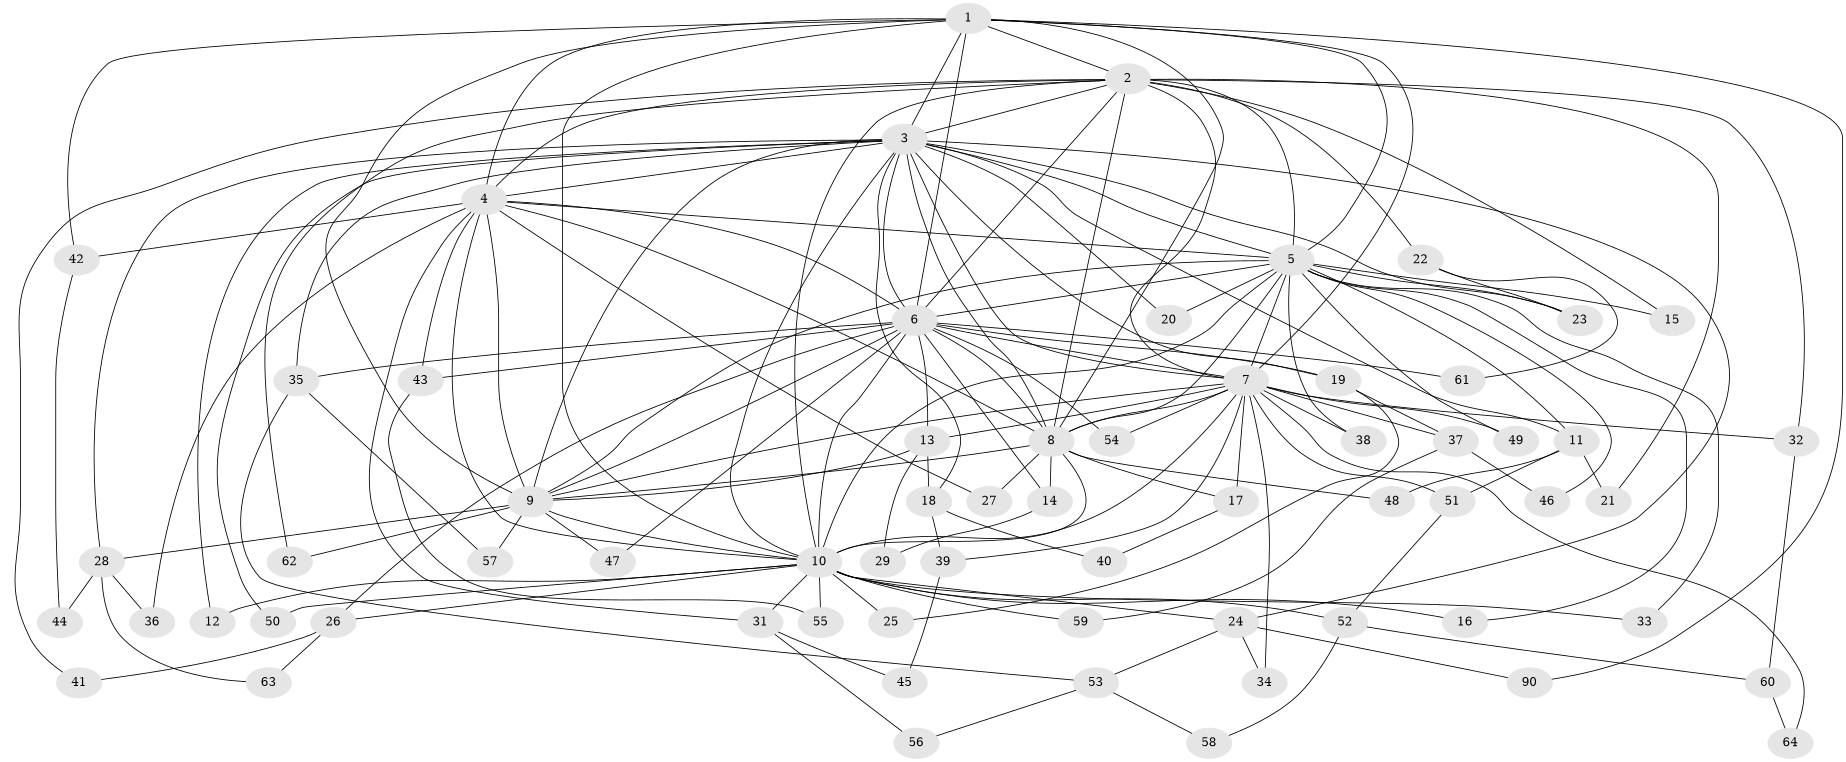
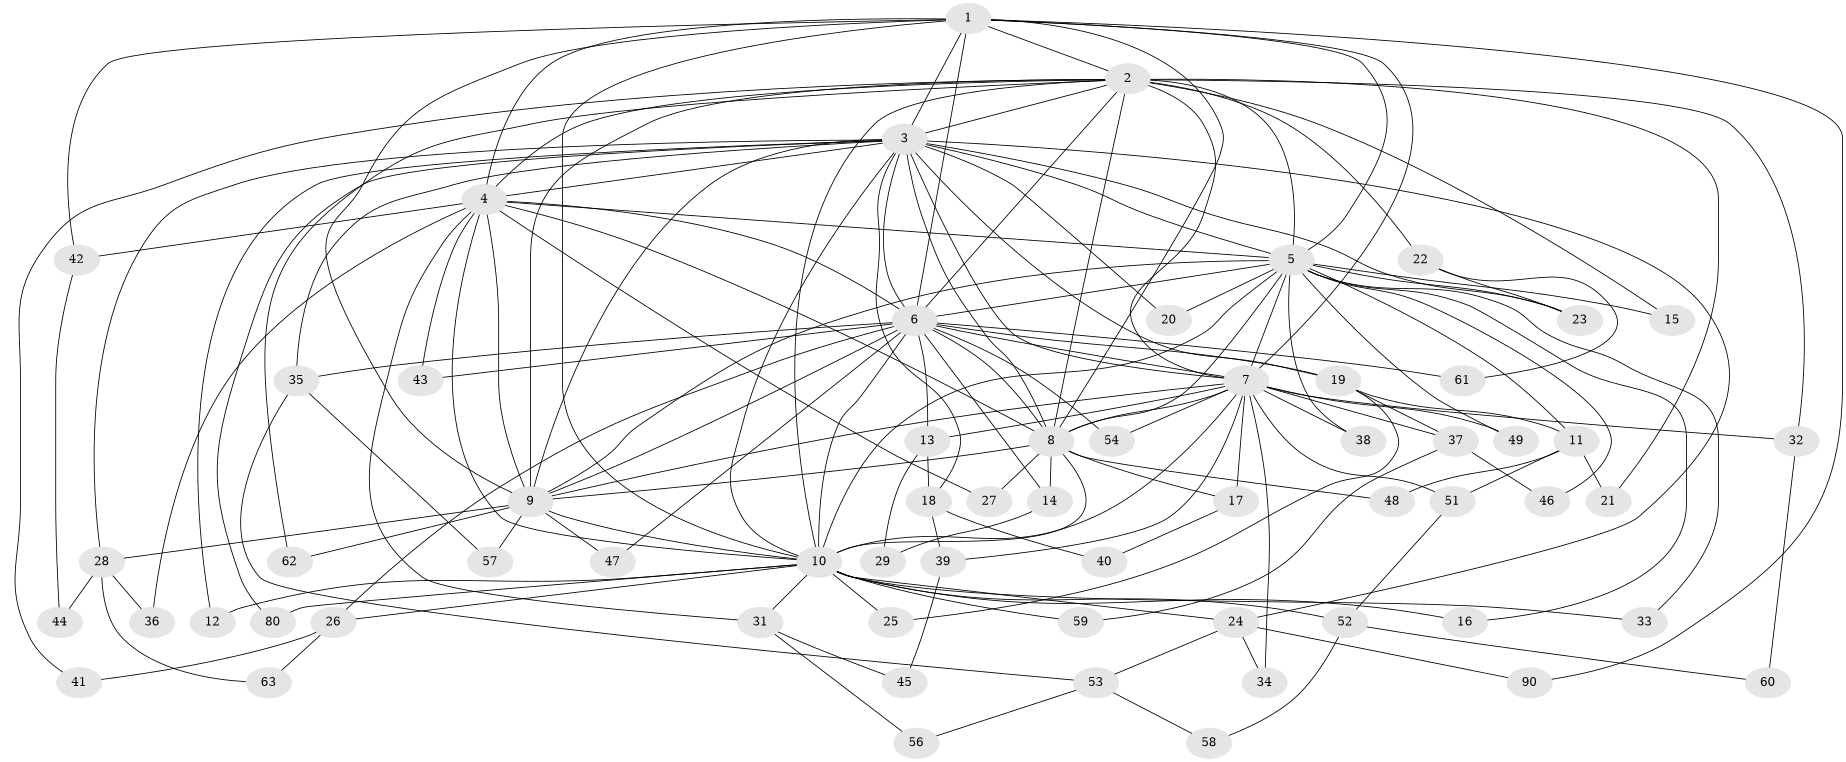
(1206, 283) -> (1458, 410)
(733, 486) -> (667, 117)
(273, 622) -> (273, 622)
(821, 622) -> none
(1791, 743) -> none
